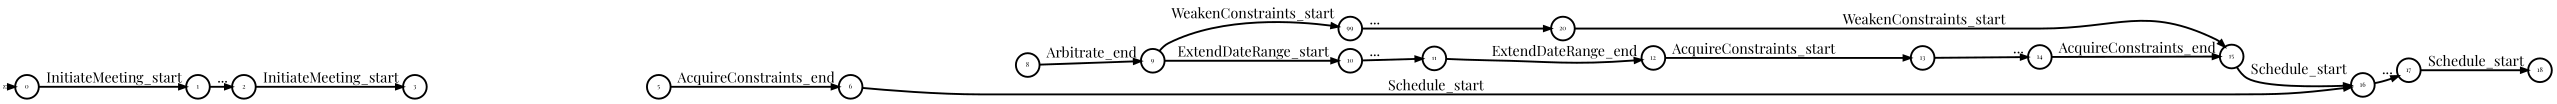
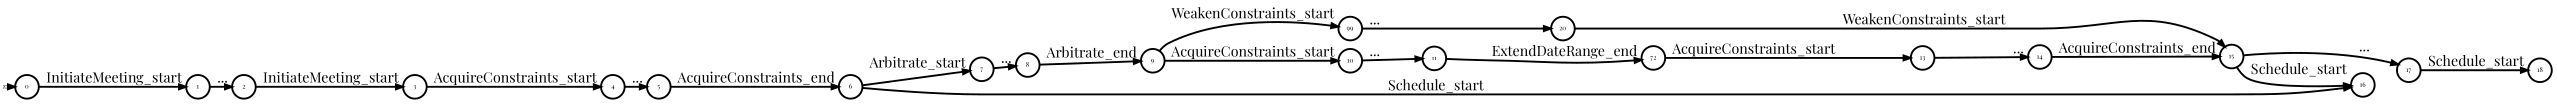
(1252, 53) -> (1252, 53)
(1653, 58) -> (1653, 58)
none -> (982, 69)
(2383, 81) -> (2318, 53)
none -> (613, 87)
